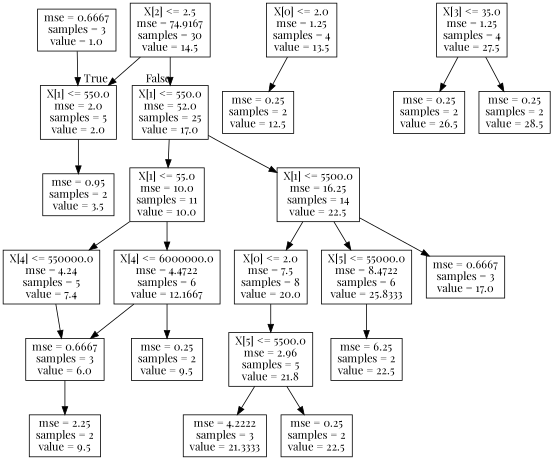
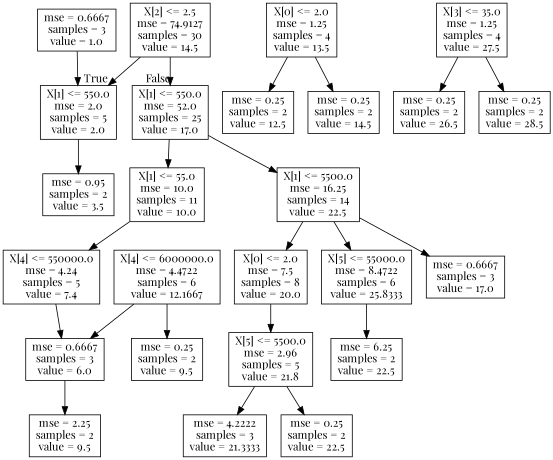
(170, 30) -> (170, 30)
none -> (344, 112)
(167, 232) -> none
